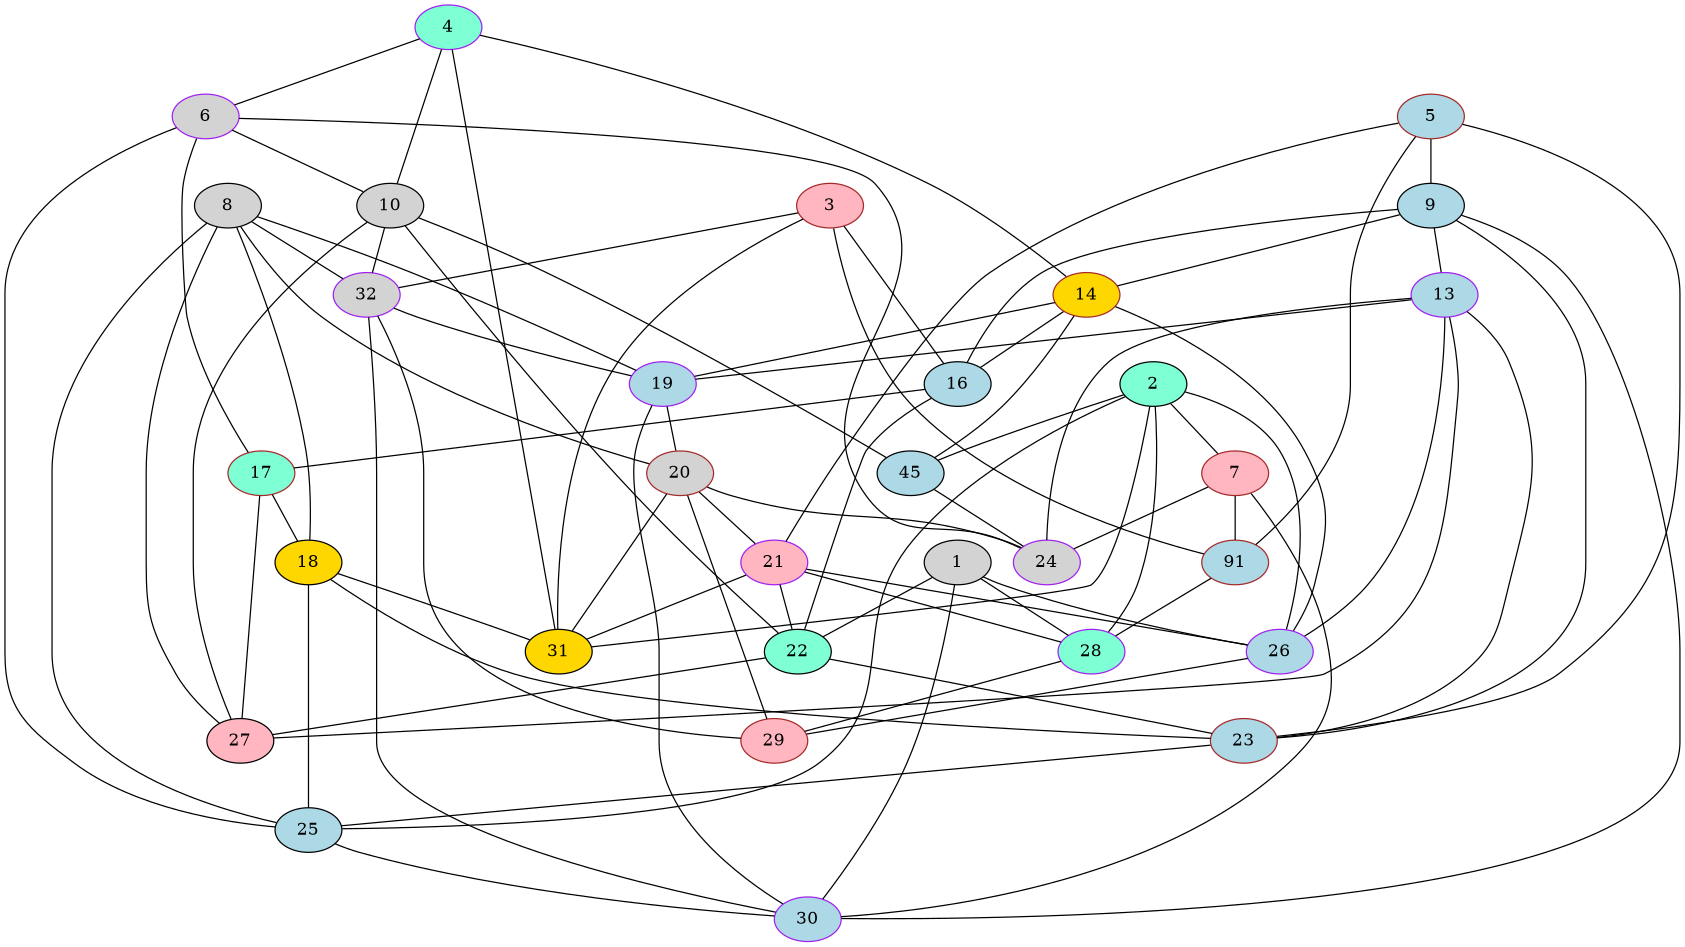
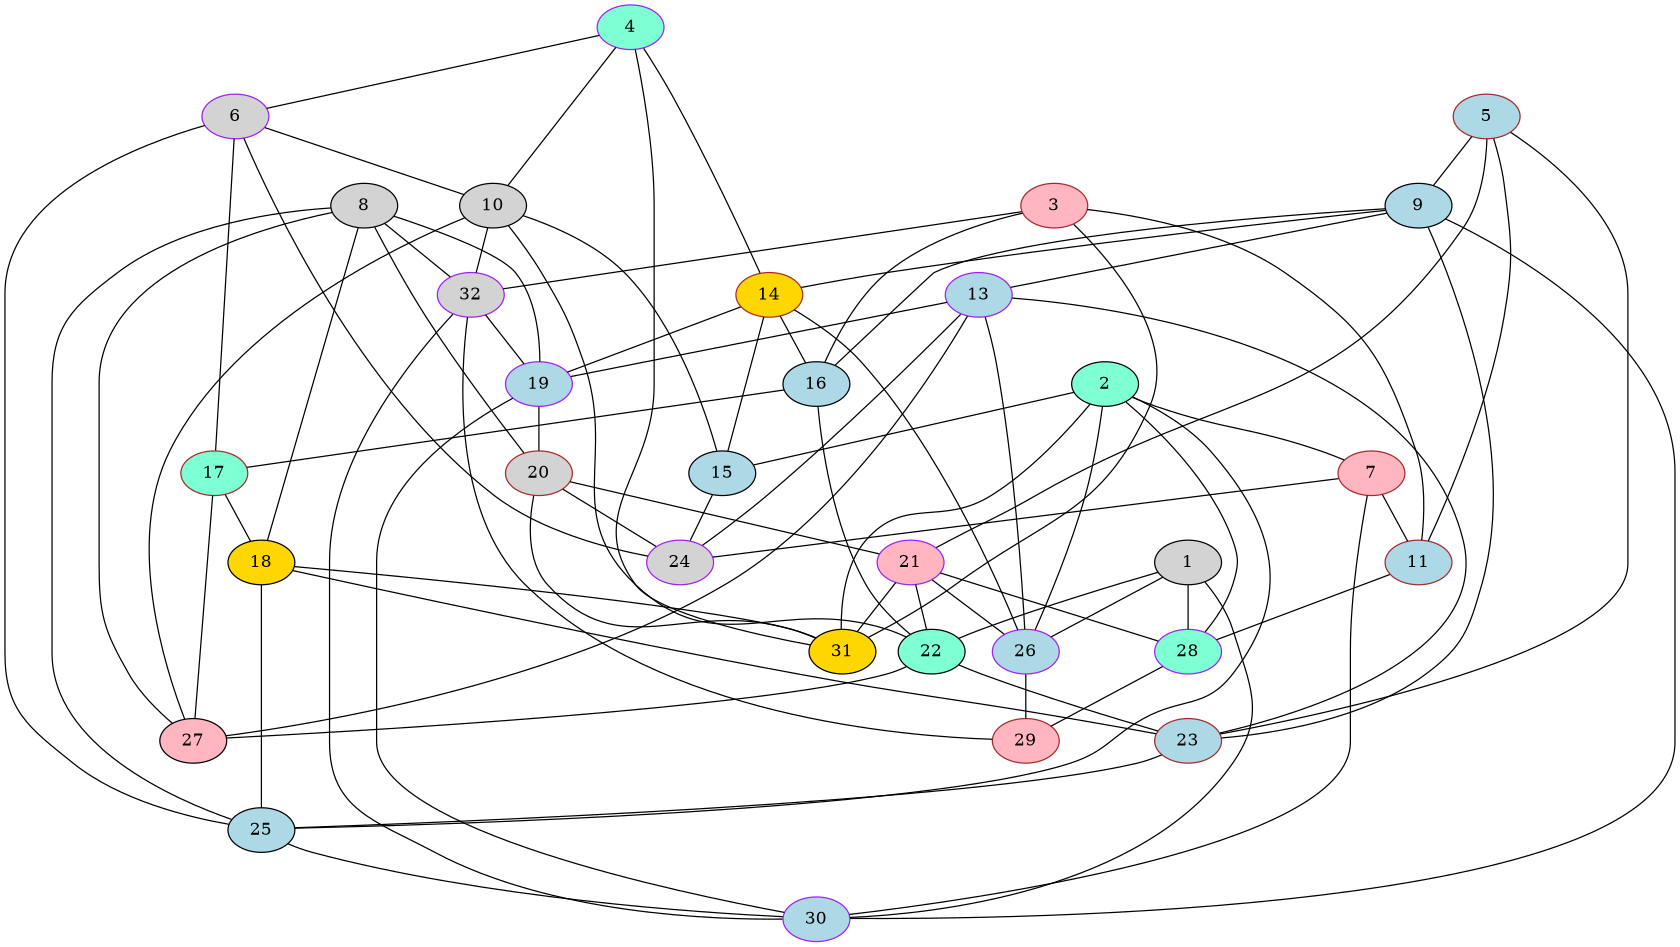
(911, 473) -> (722, 473)
(1235, 562) -> (1419, 562)
(727, 607) -> none
